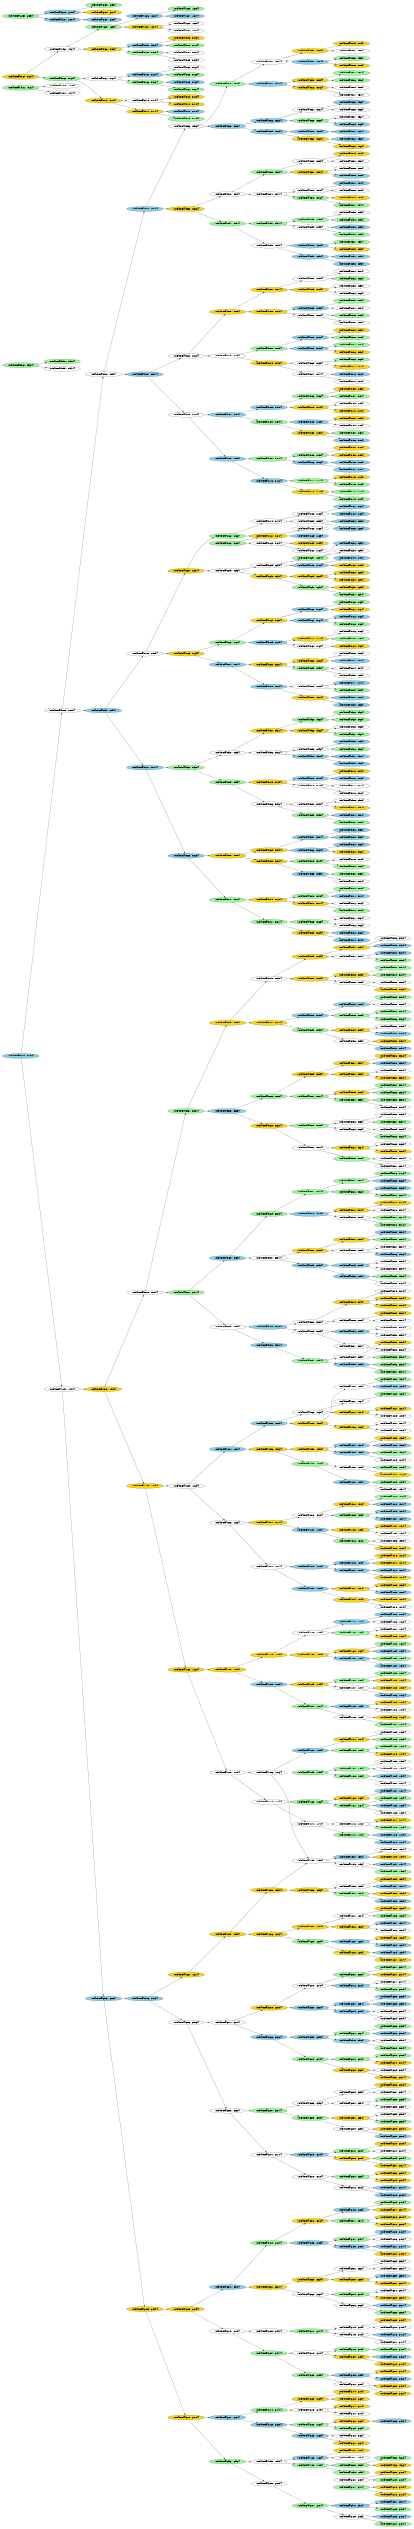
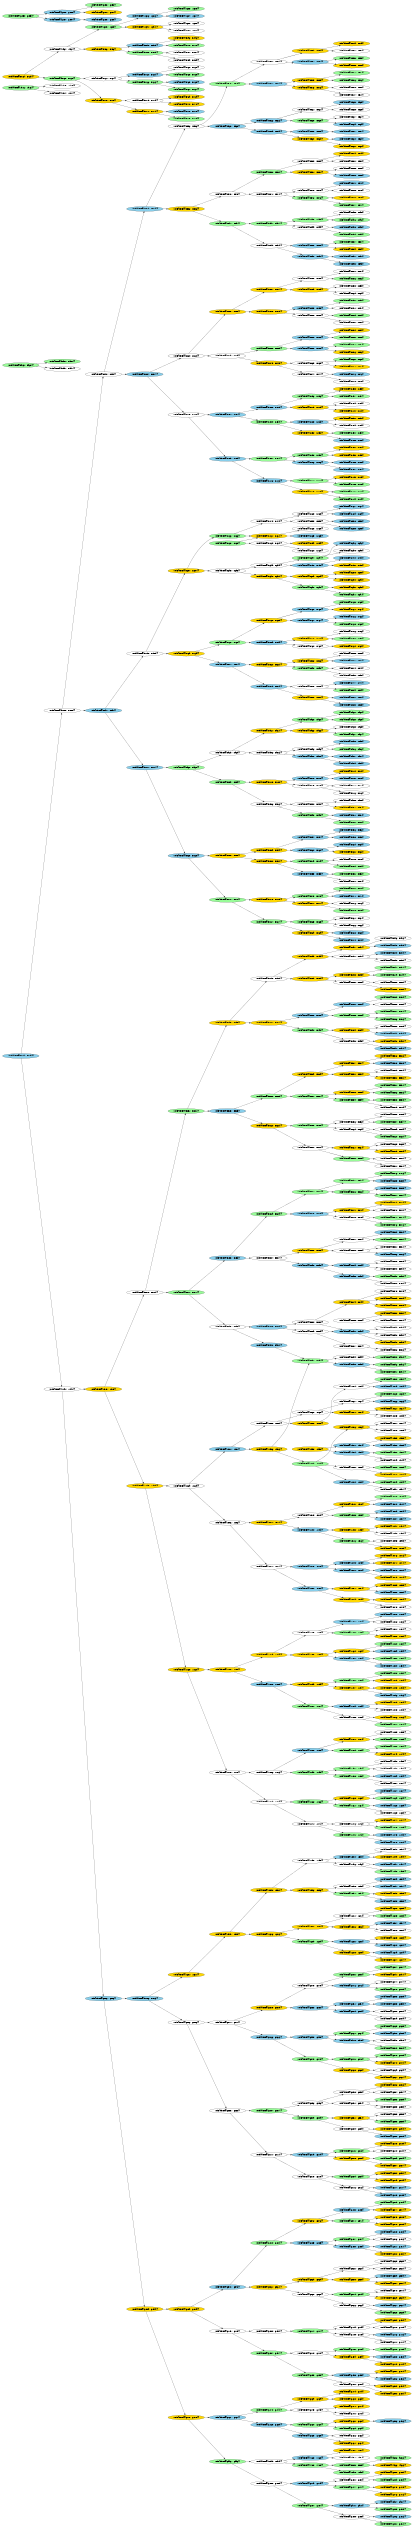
(290, 61) -> (289, 63)
(393, 960) -> (393, 960)
(352, 1240) -> (352, 1240)
(330, 1321) -> (330, 1327)
(369, 1350) -> (369, 1337)
none -> (393, 1401)
(269, 1423) -> (269, 1423)
(330, 1425) -> (331, 1446)
(289, 1449) -> (292, 1407)
(352, 1688) -> (352, 1688)
(372, 1802) -> (372, 1798)
(290, 1816) -> (289, 1773)
(393, 1879) -> (393, 1879)
none -> (310, 2484)
